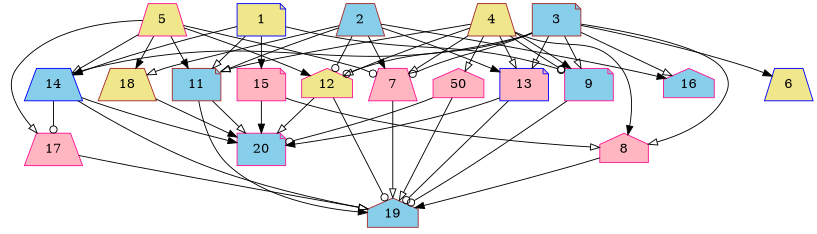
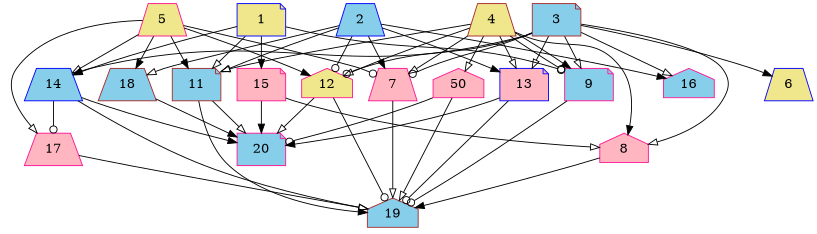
(360, 20) -> (360, 20)
(127, 85) -> (127, 85)
